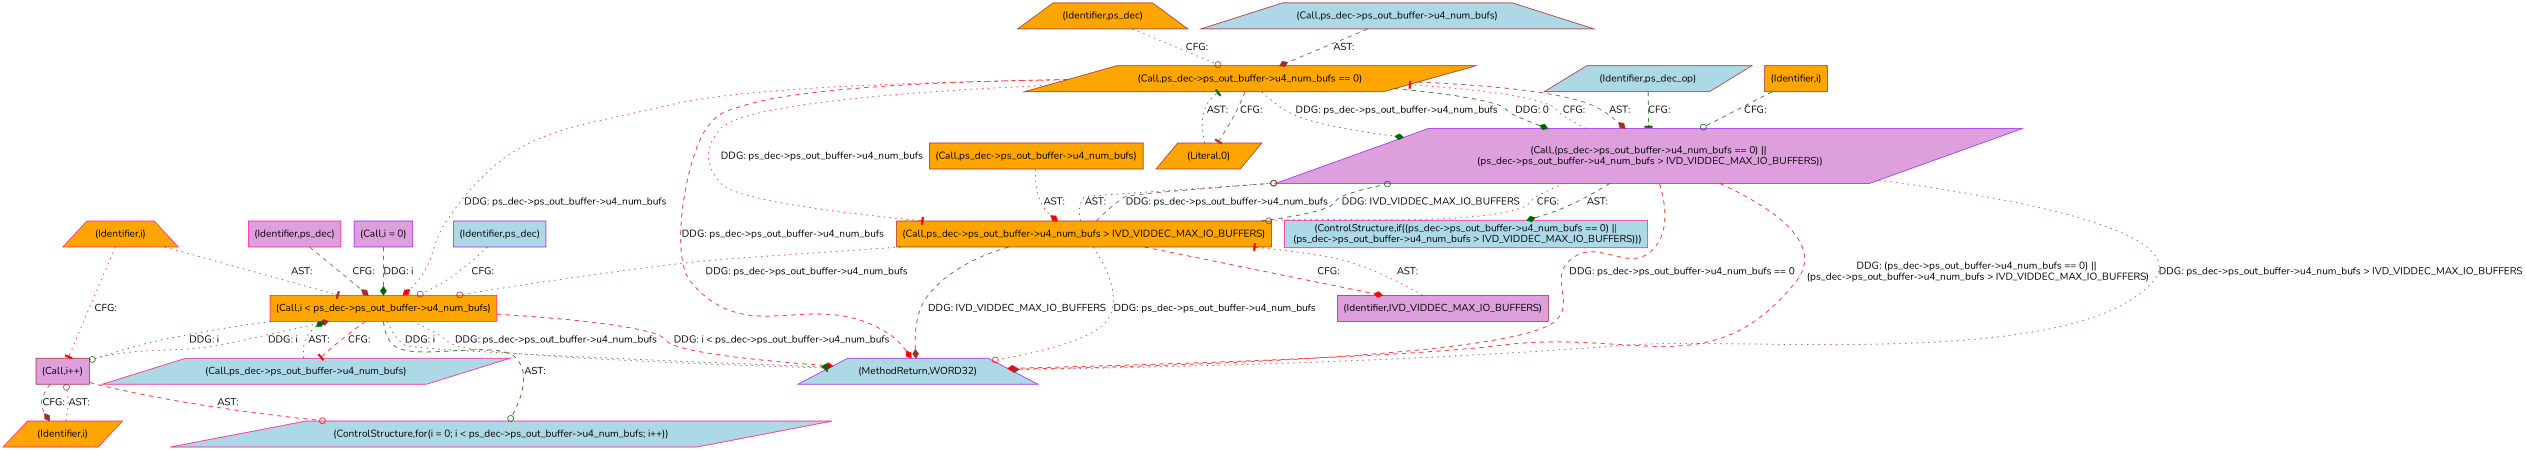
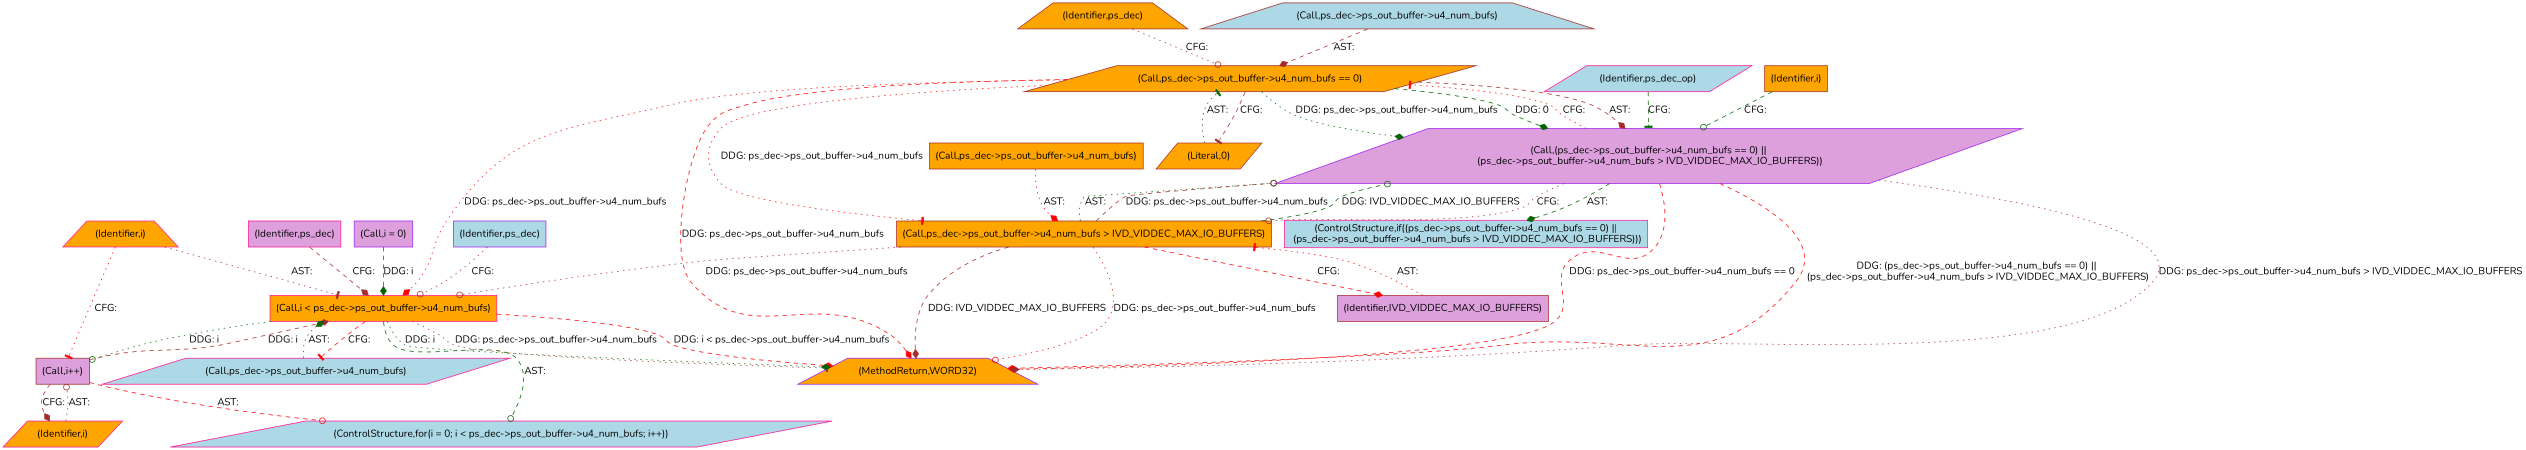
(1648, 79) -> (1648, 79)
(205, 347) -> (205, 347)
(918, 371) -> (918, 371)
